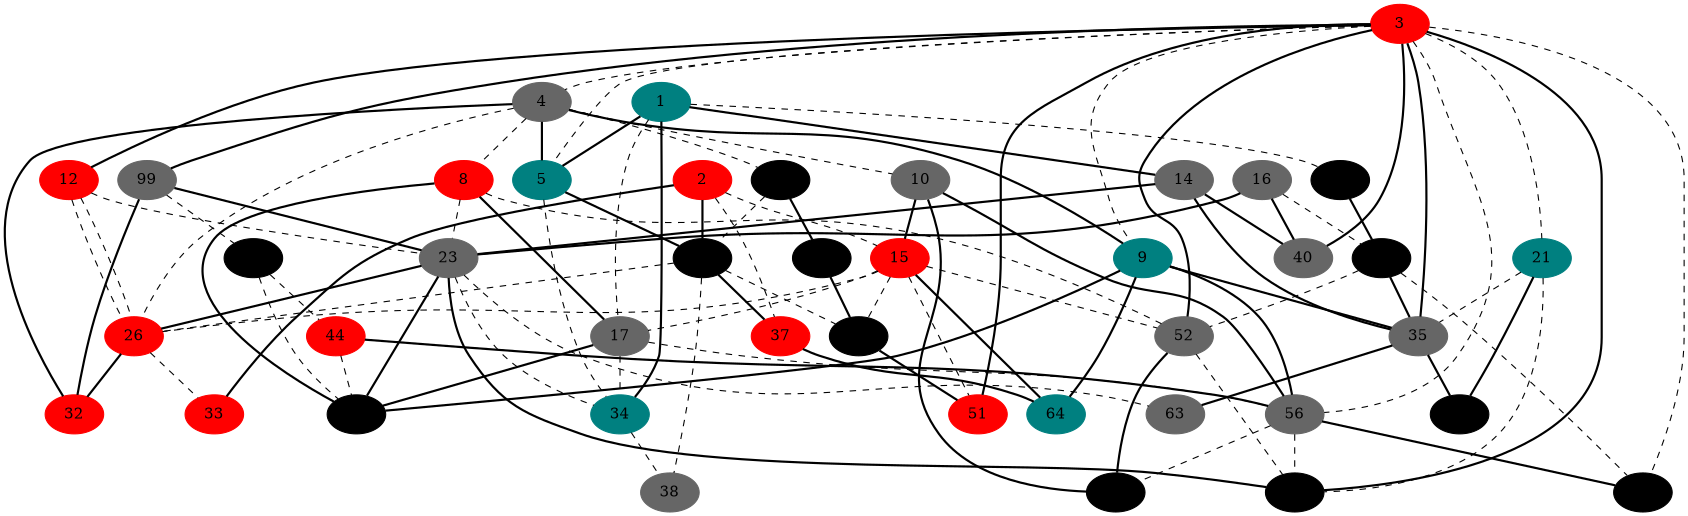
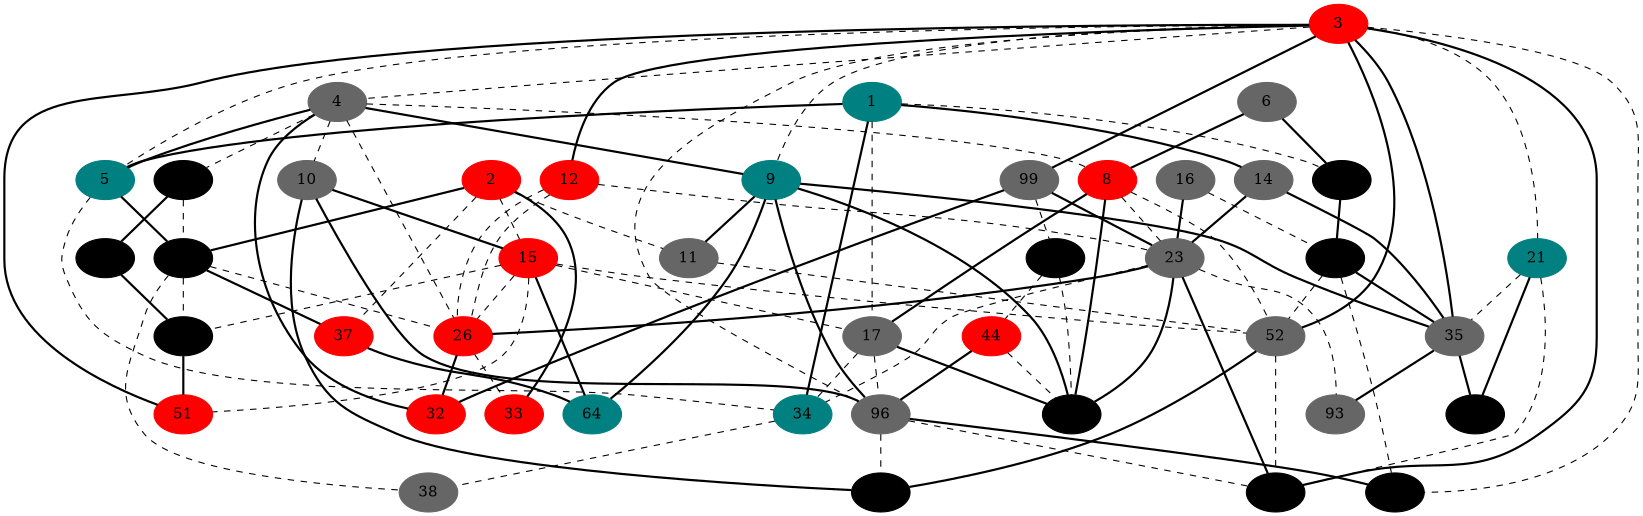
none -> (1267, 102)
none -> (689, 258)
(1303, 258) -> none
(1175, 414) -> (1335, 414)
(1295, 414) -> (881, 414)
